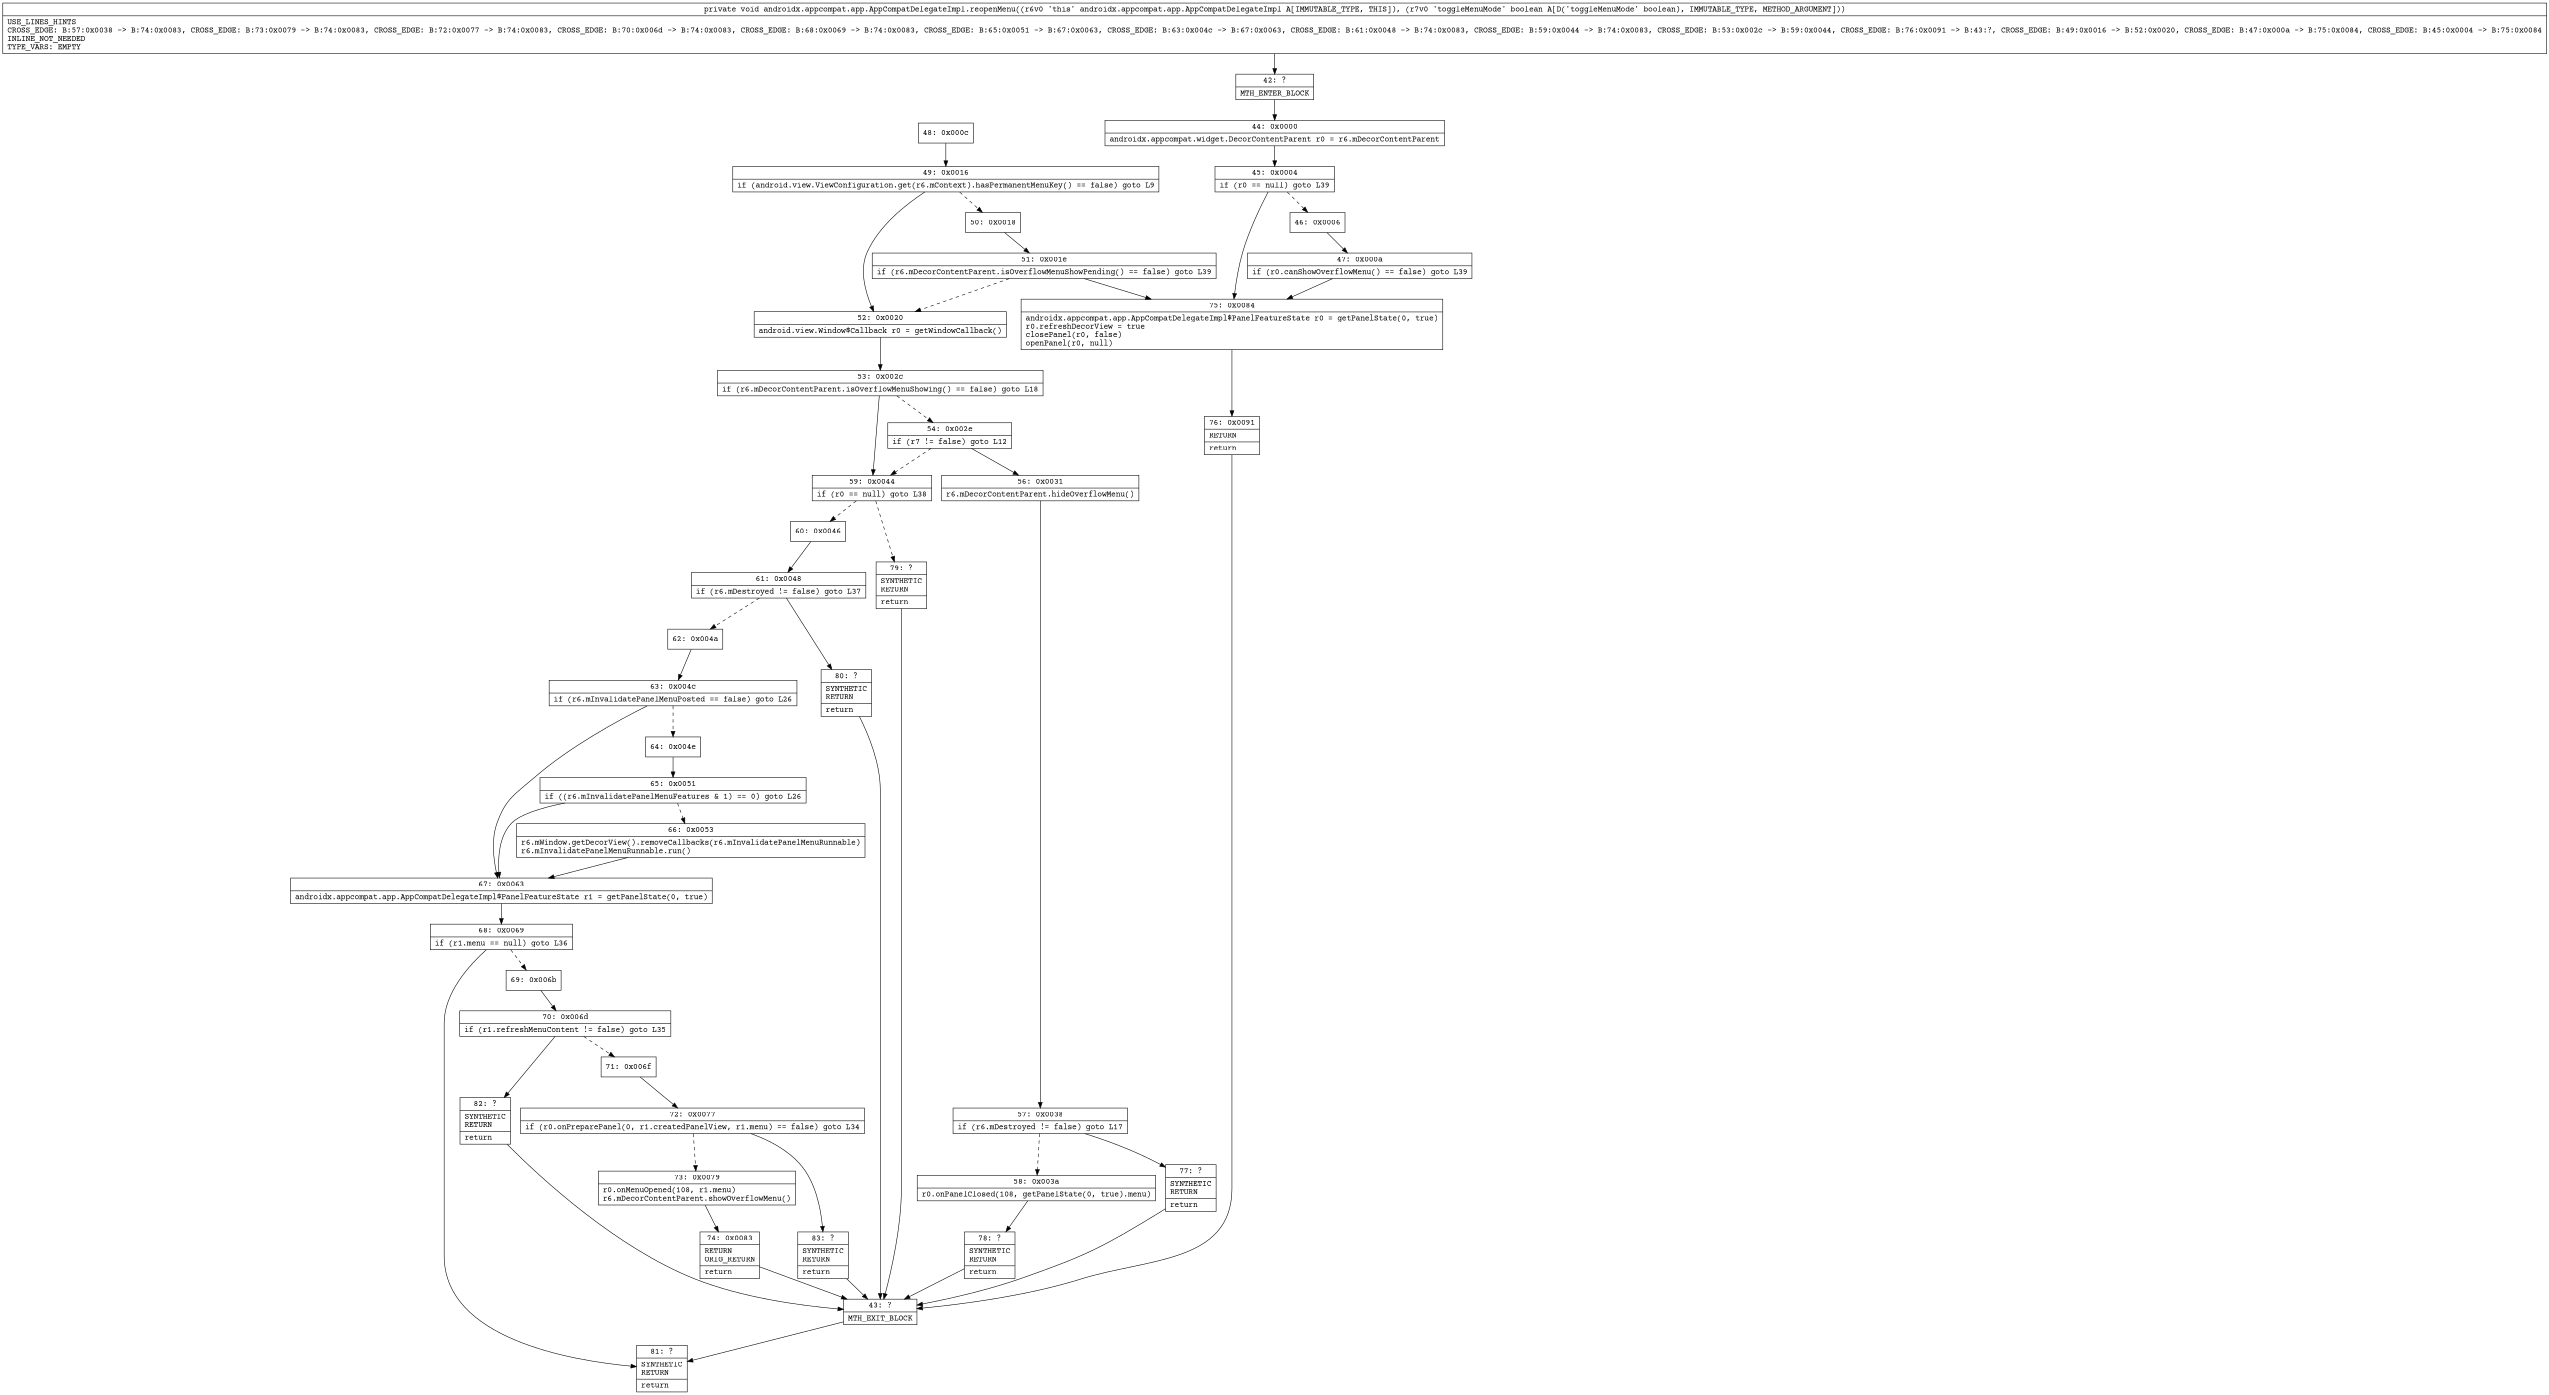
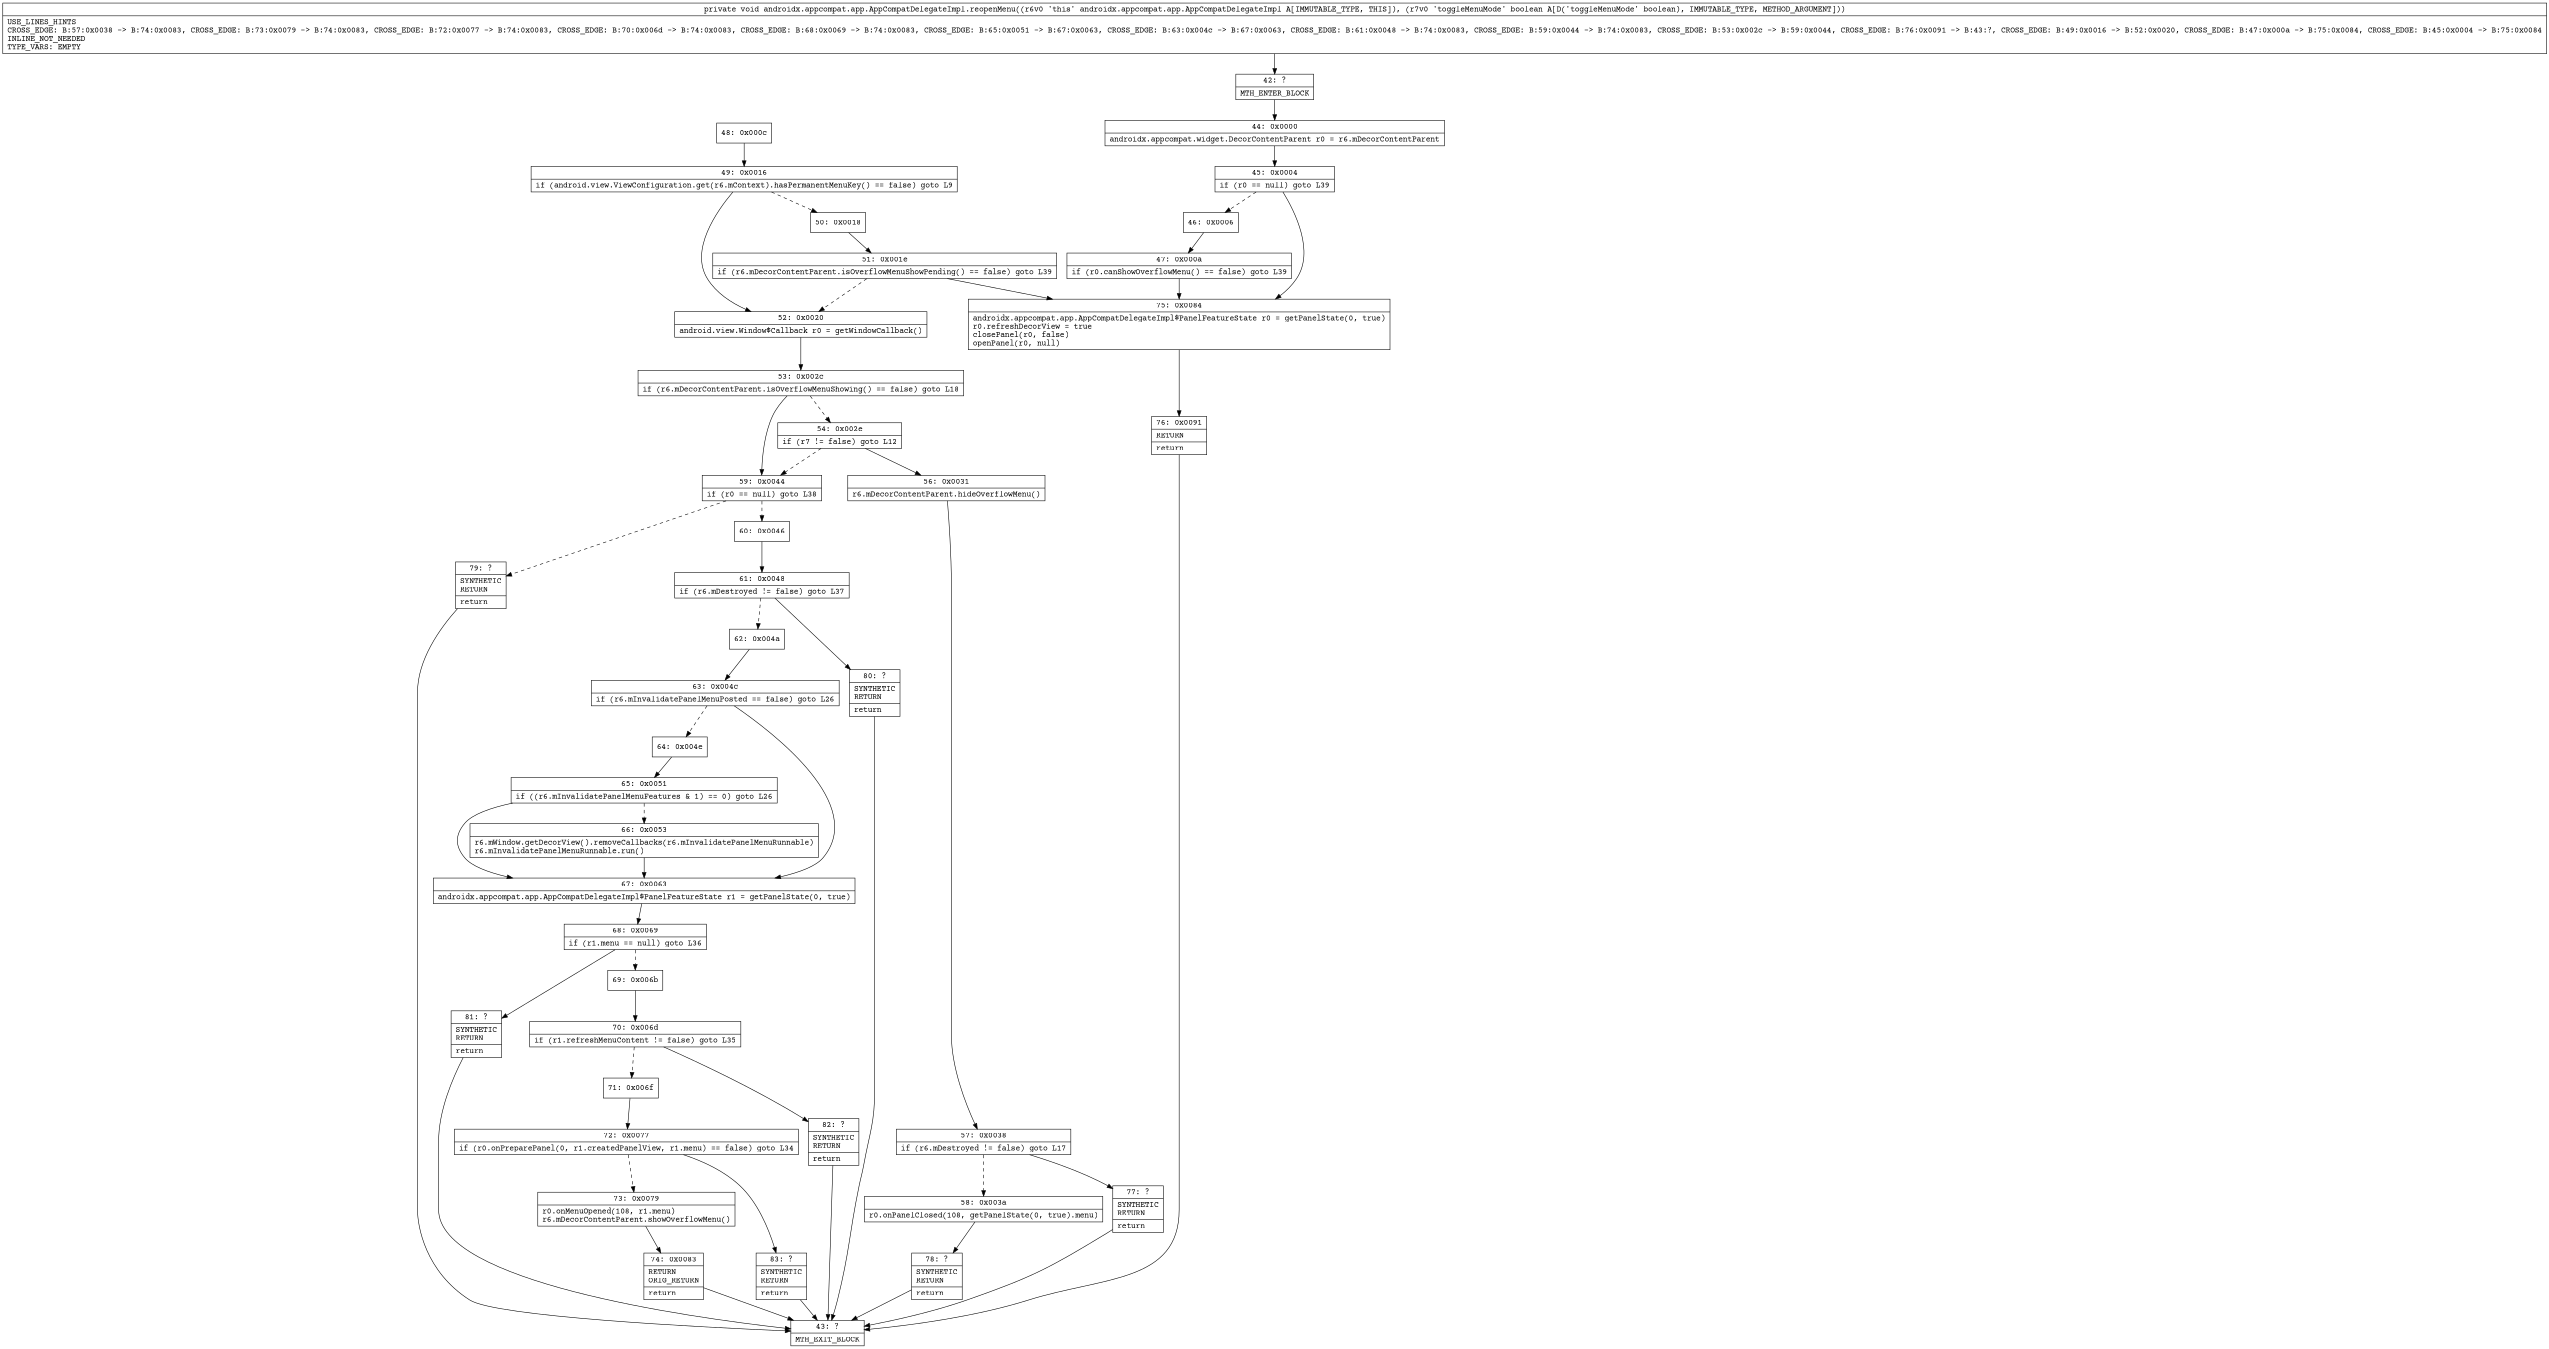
(768, 1341) -> (522, 1276)
